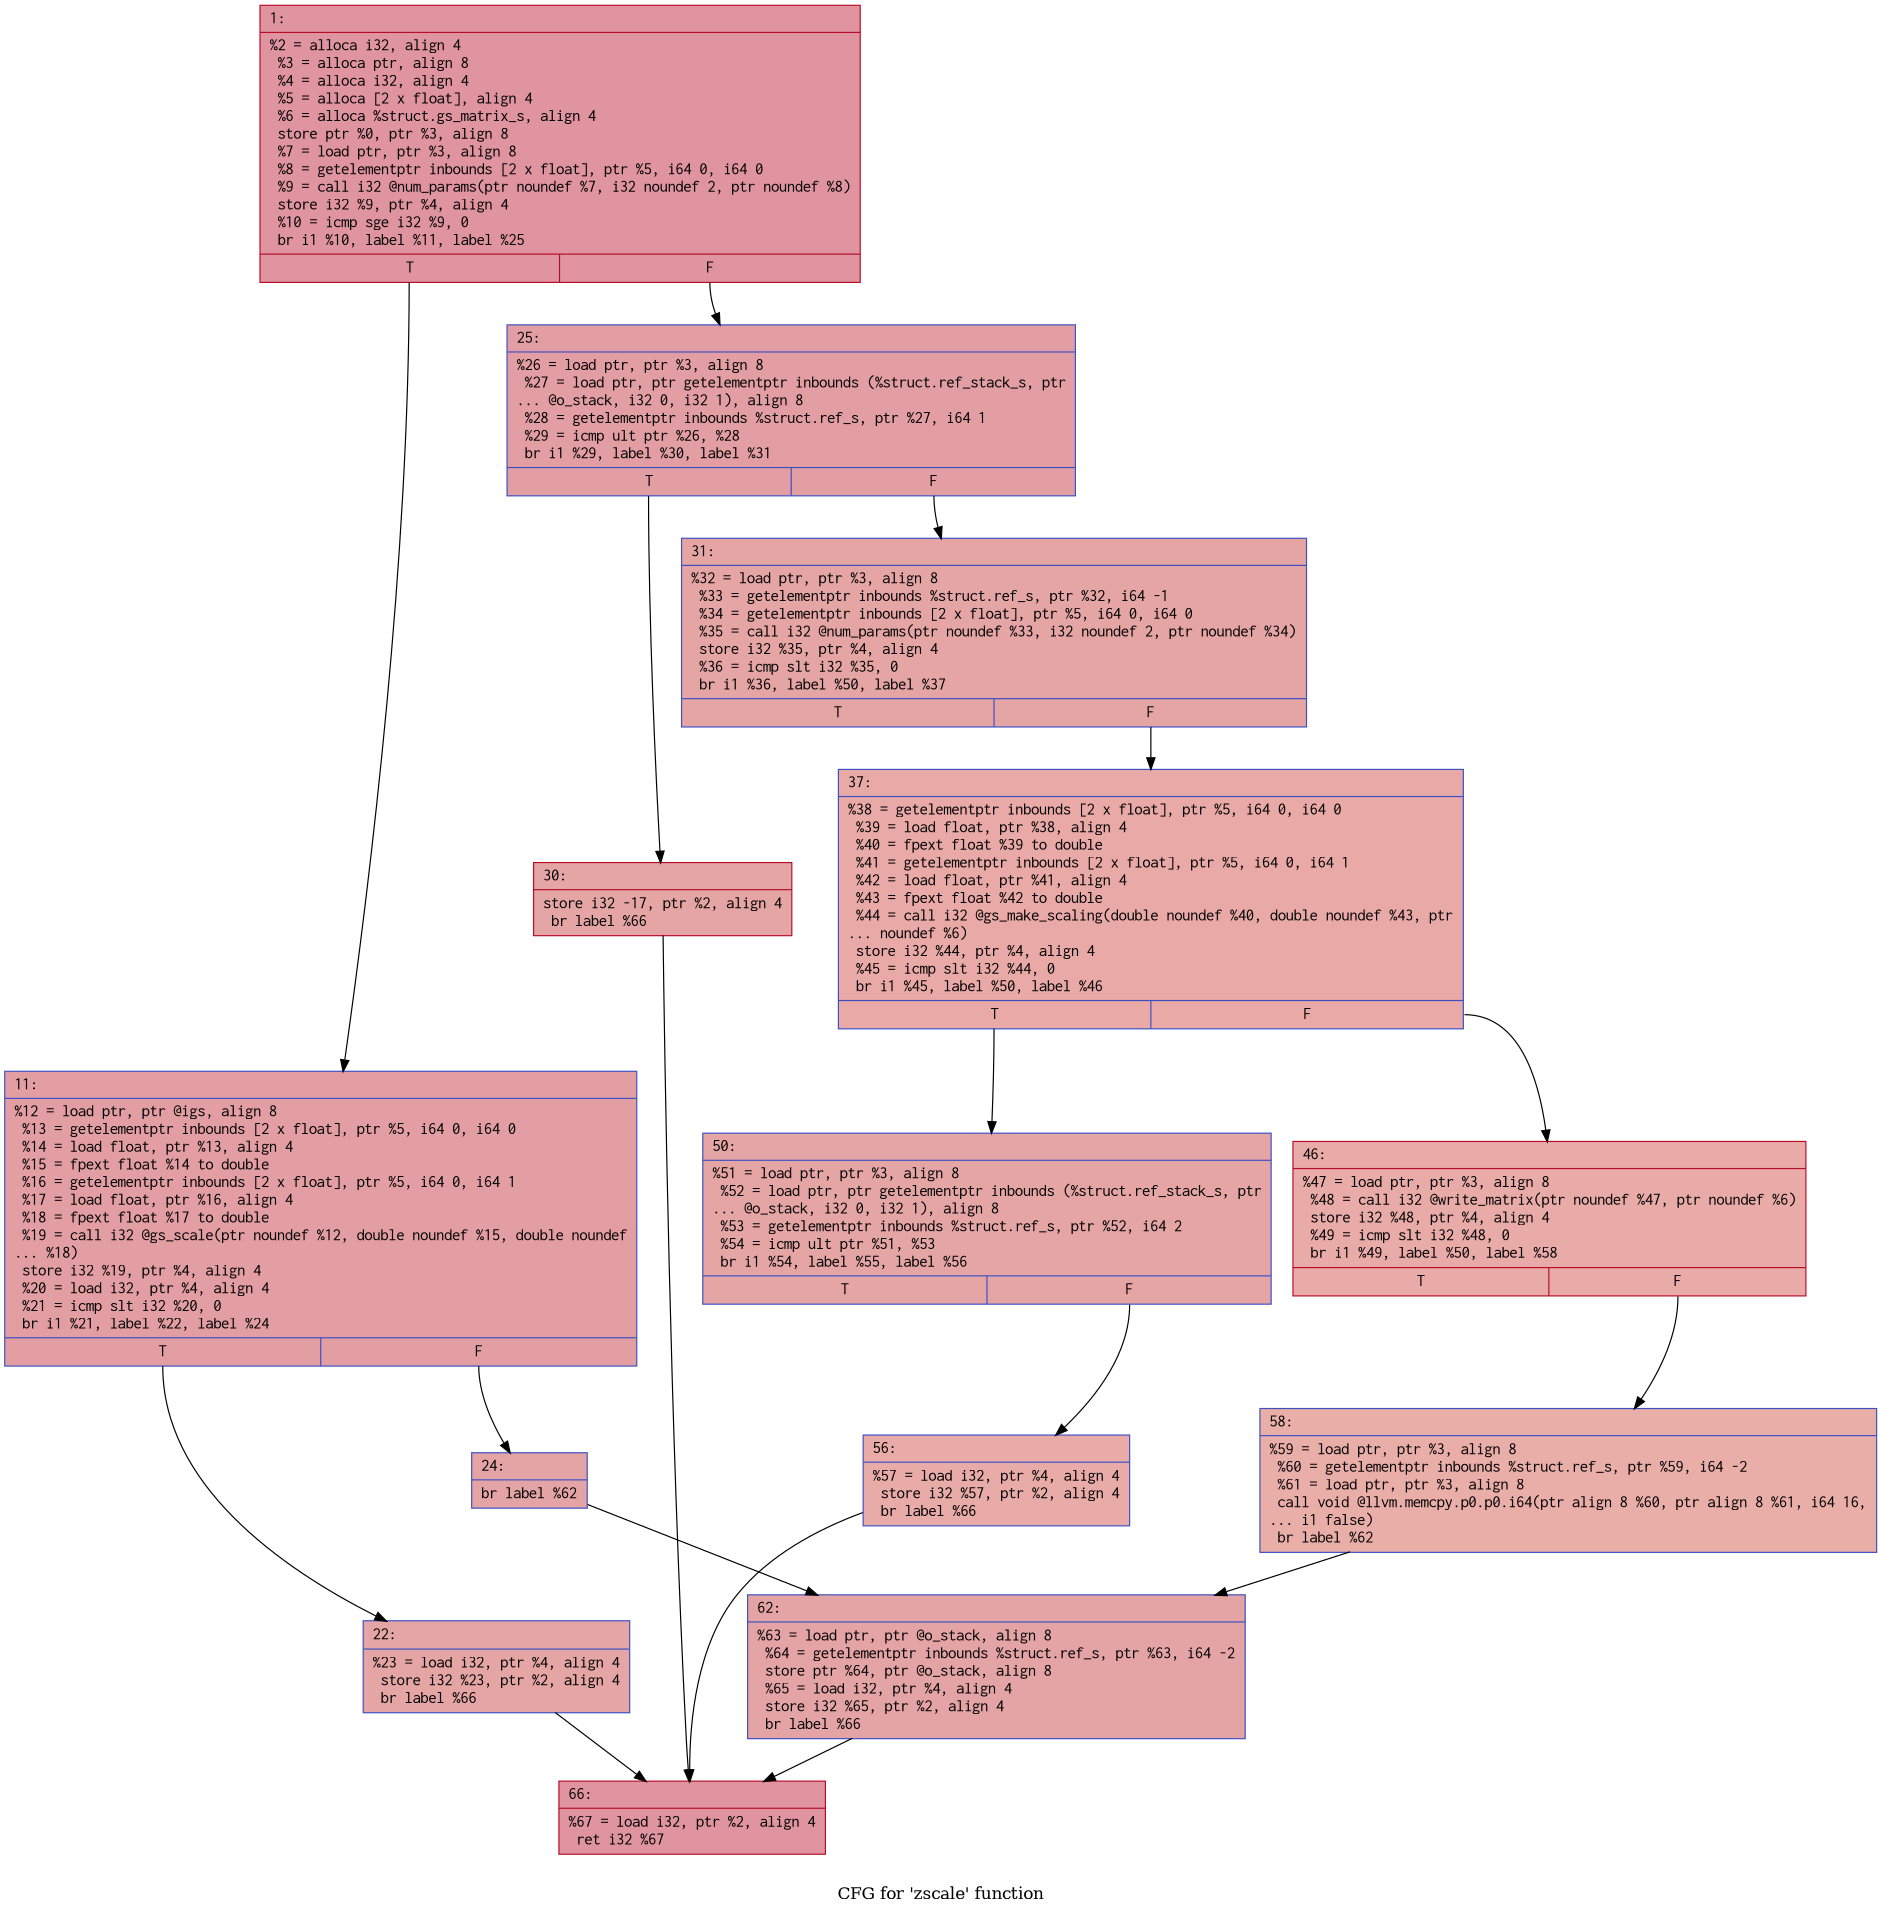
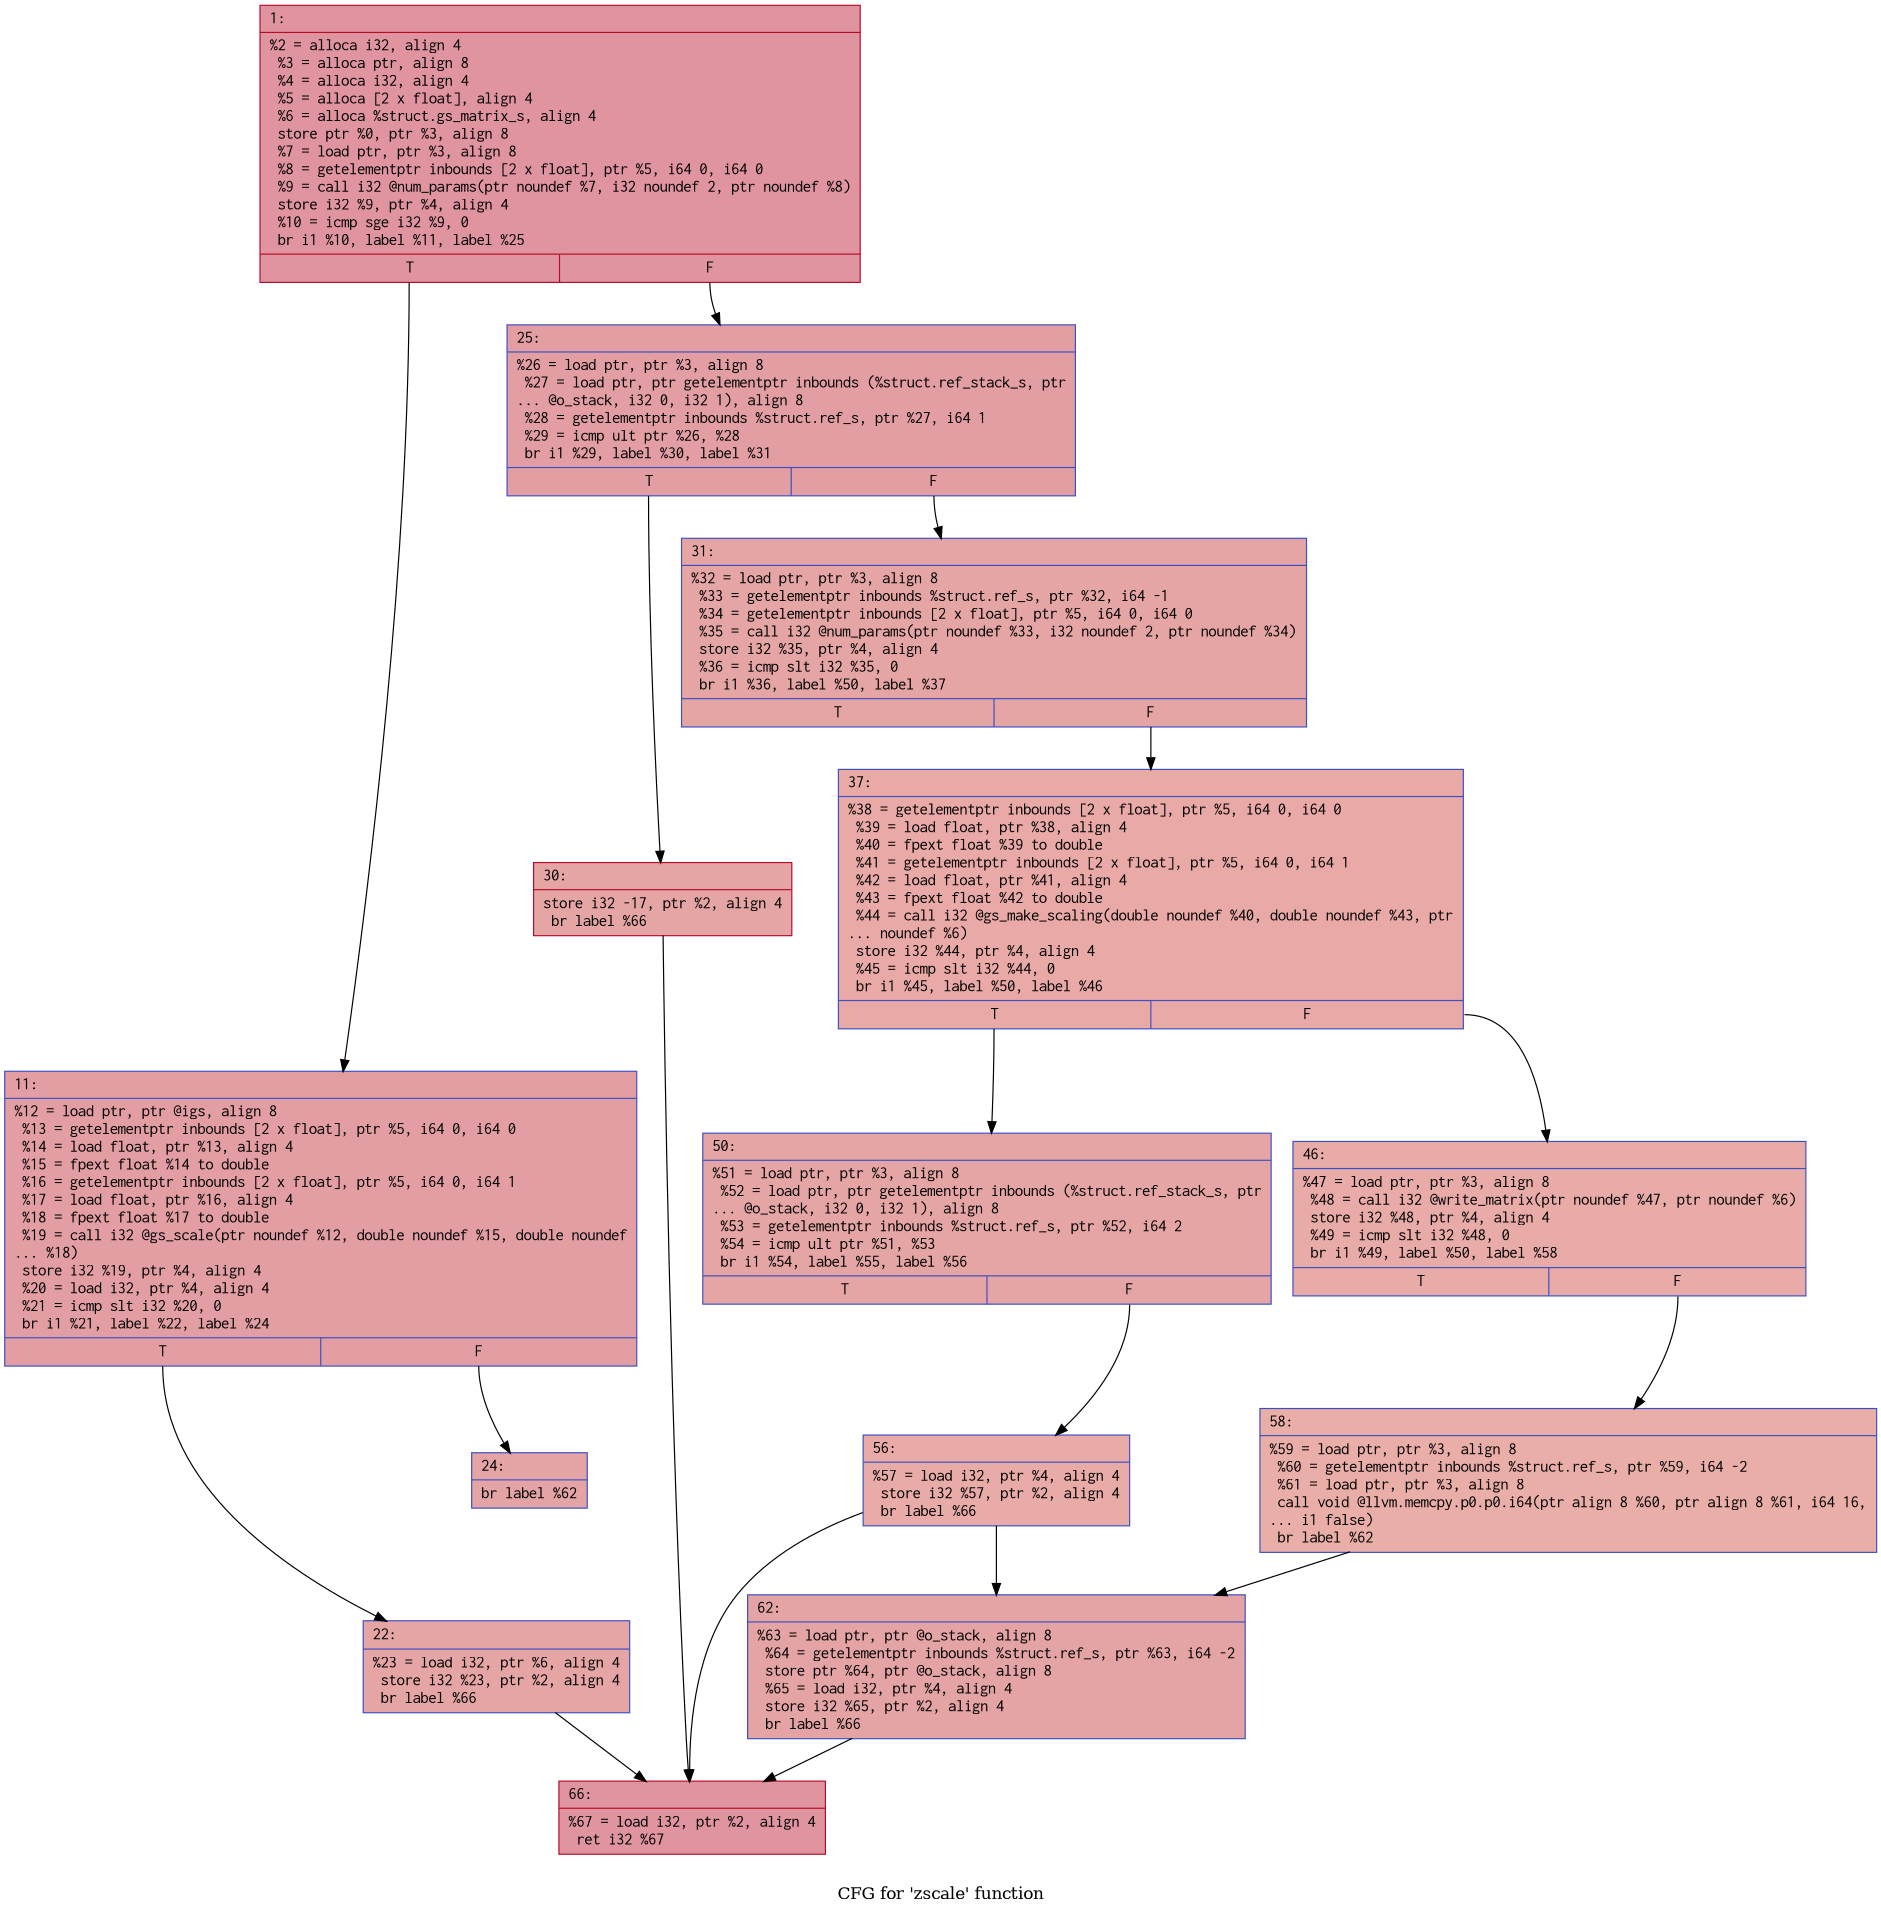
(1549, 1219) -> (1549, 1219)
(697, 1548) -> (996, 1554)
(496, 1663) -> (496, 1663)
